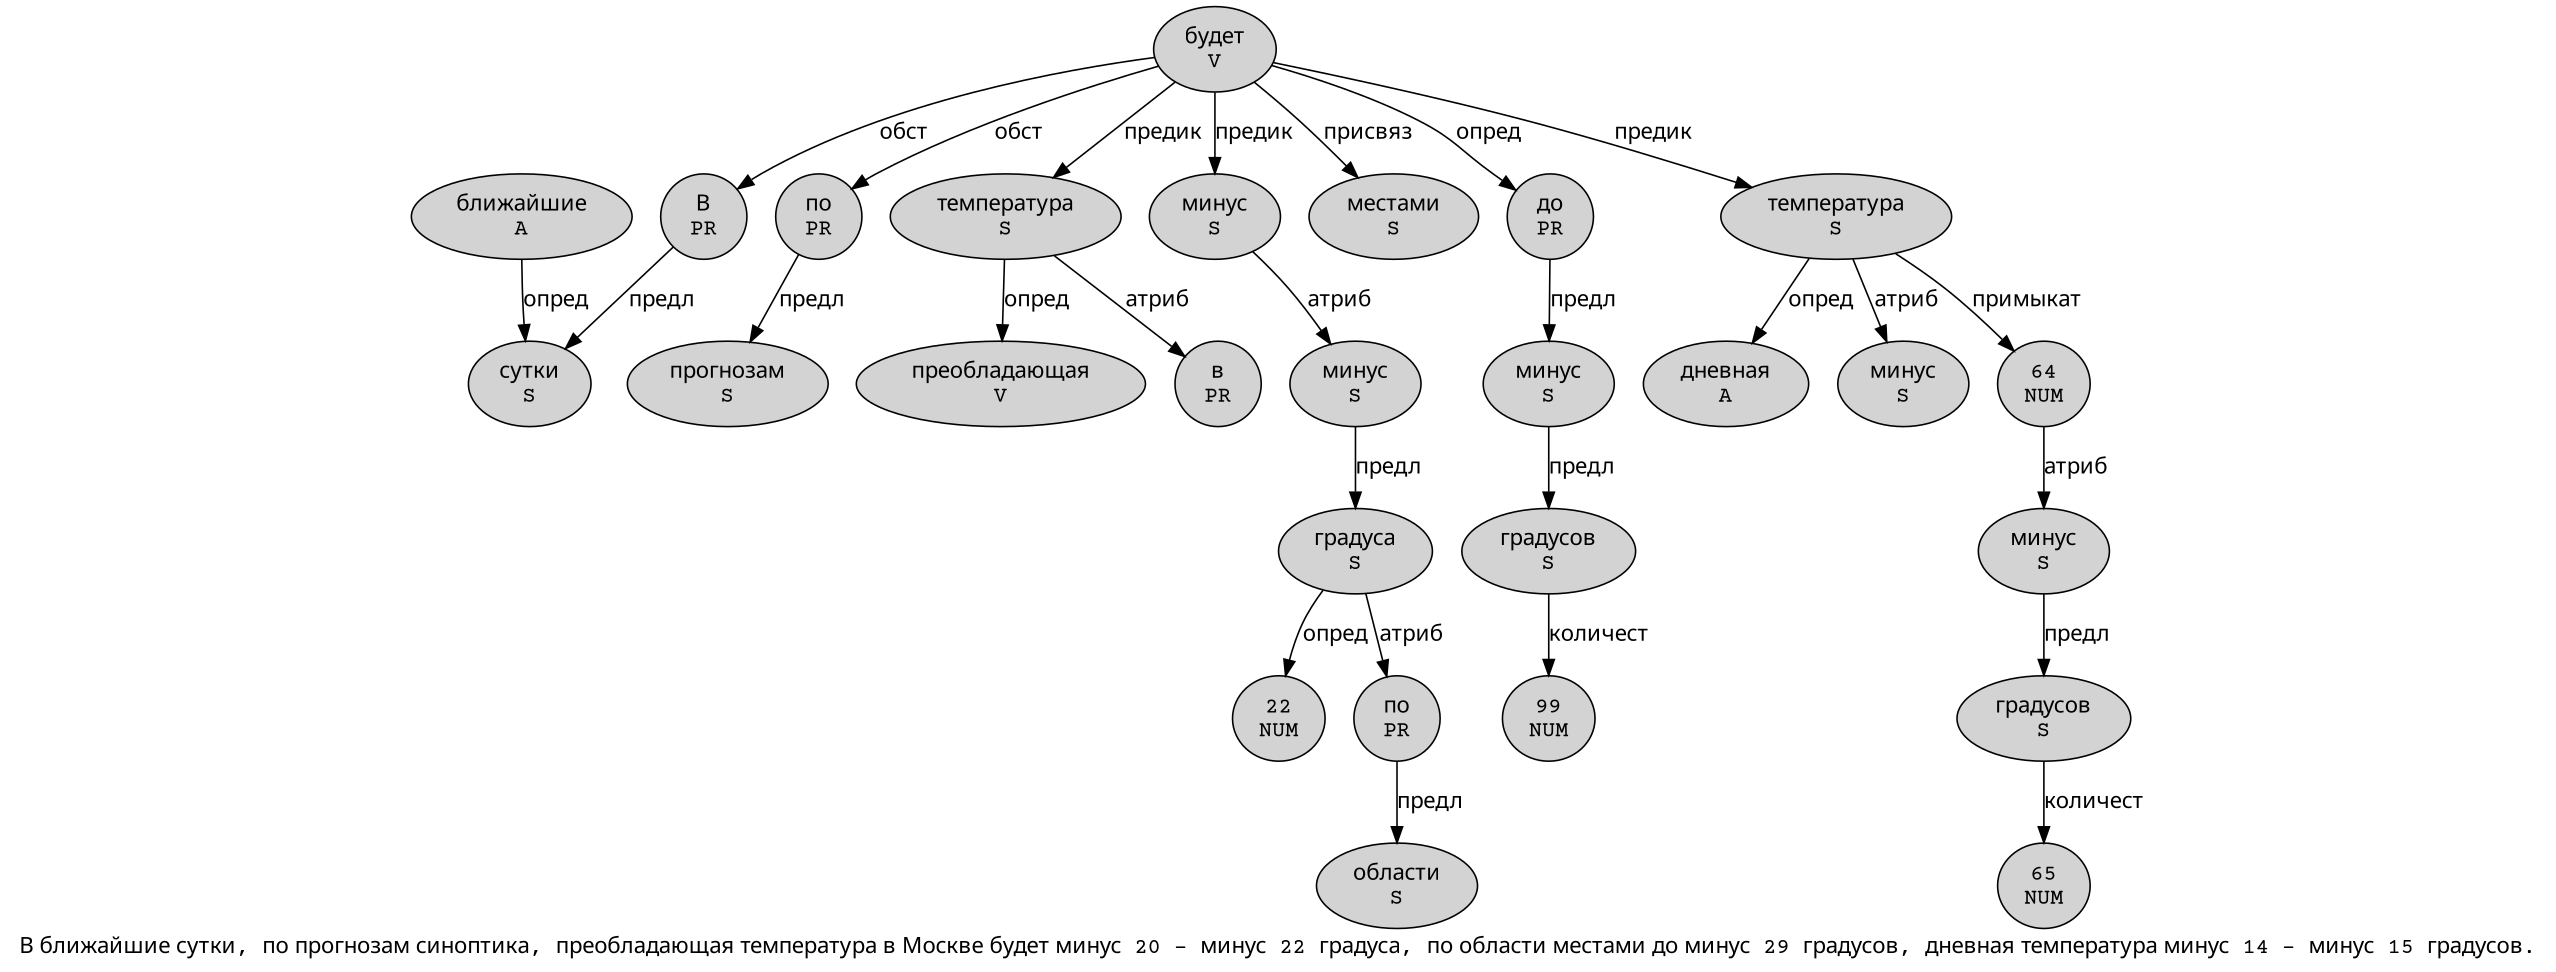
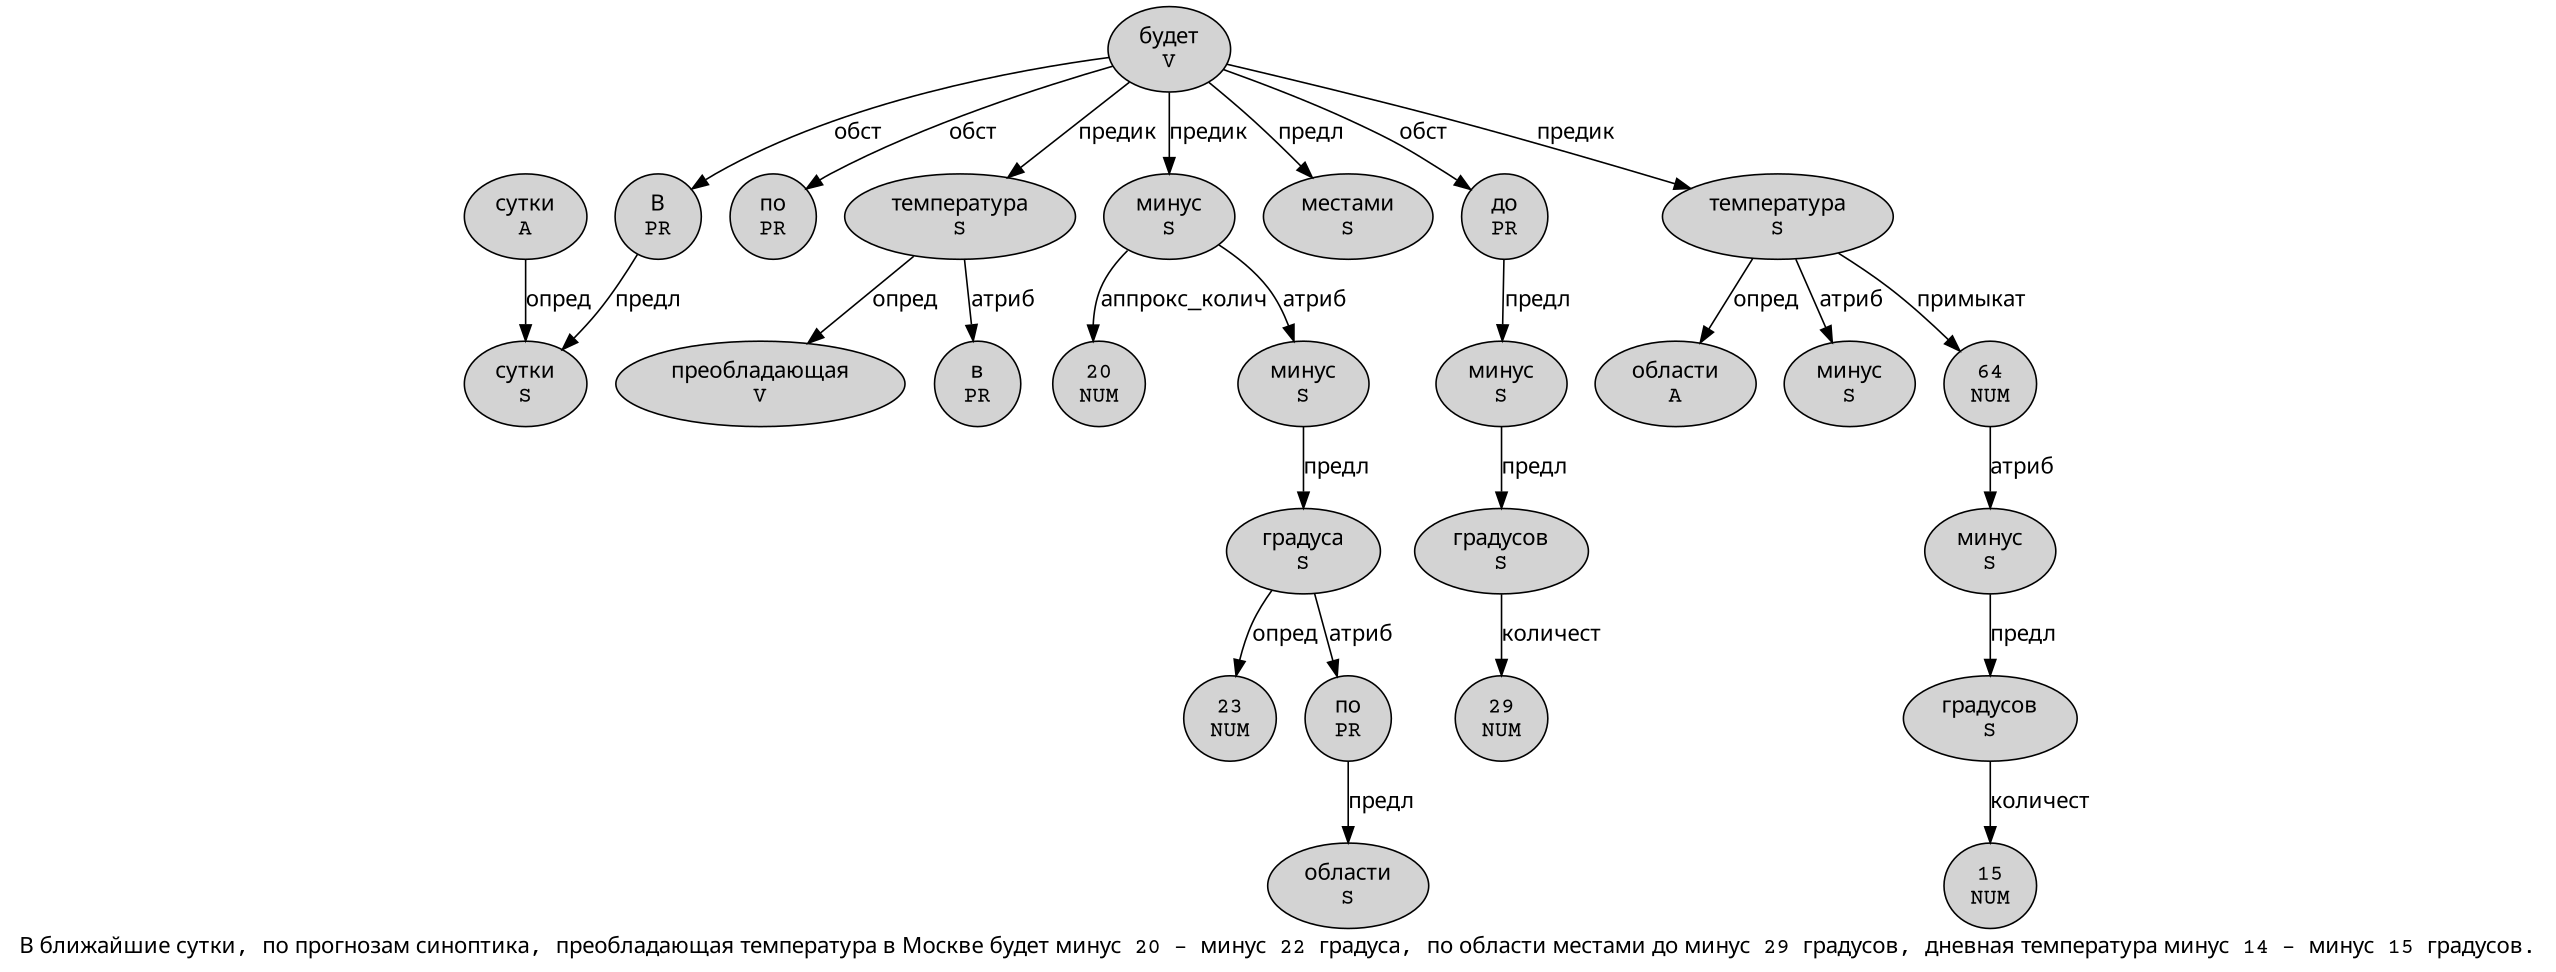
(1368, 133) -> (1311, 133)
(1489, 133) -> (1424, 133)
(522, 217) -> (526, 217)
(728, 384) -> none
none -> (1099, 384)
(1726, 384) -> (1676, 384)
(1279, 718) -> (1230, 718)
(1549, 718) -> (1502, 718)
(2044, 886) -> (1990, 886)
